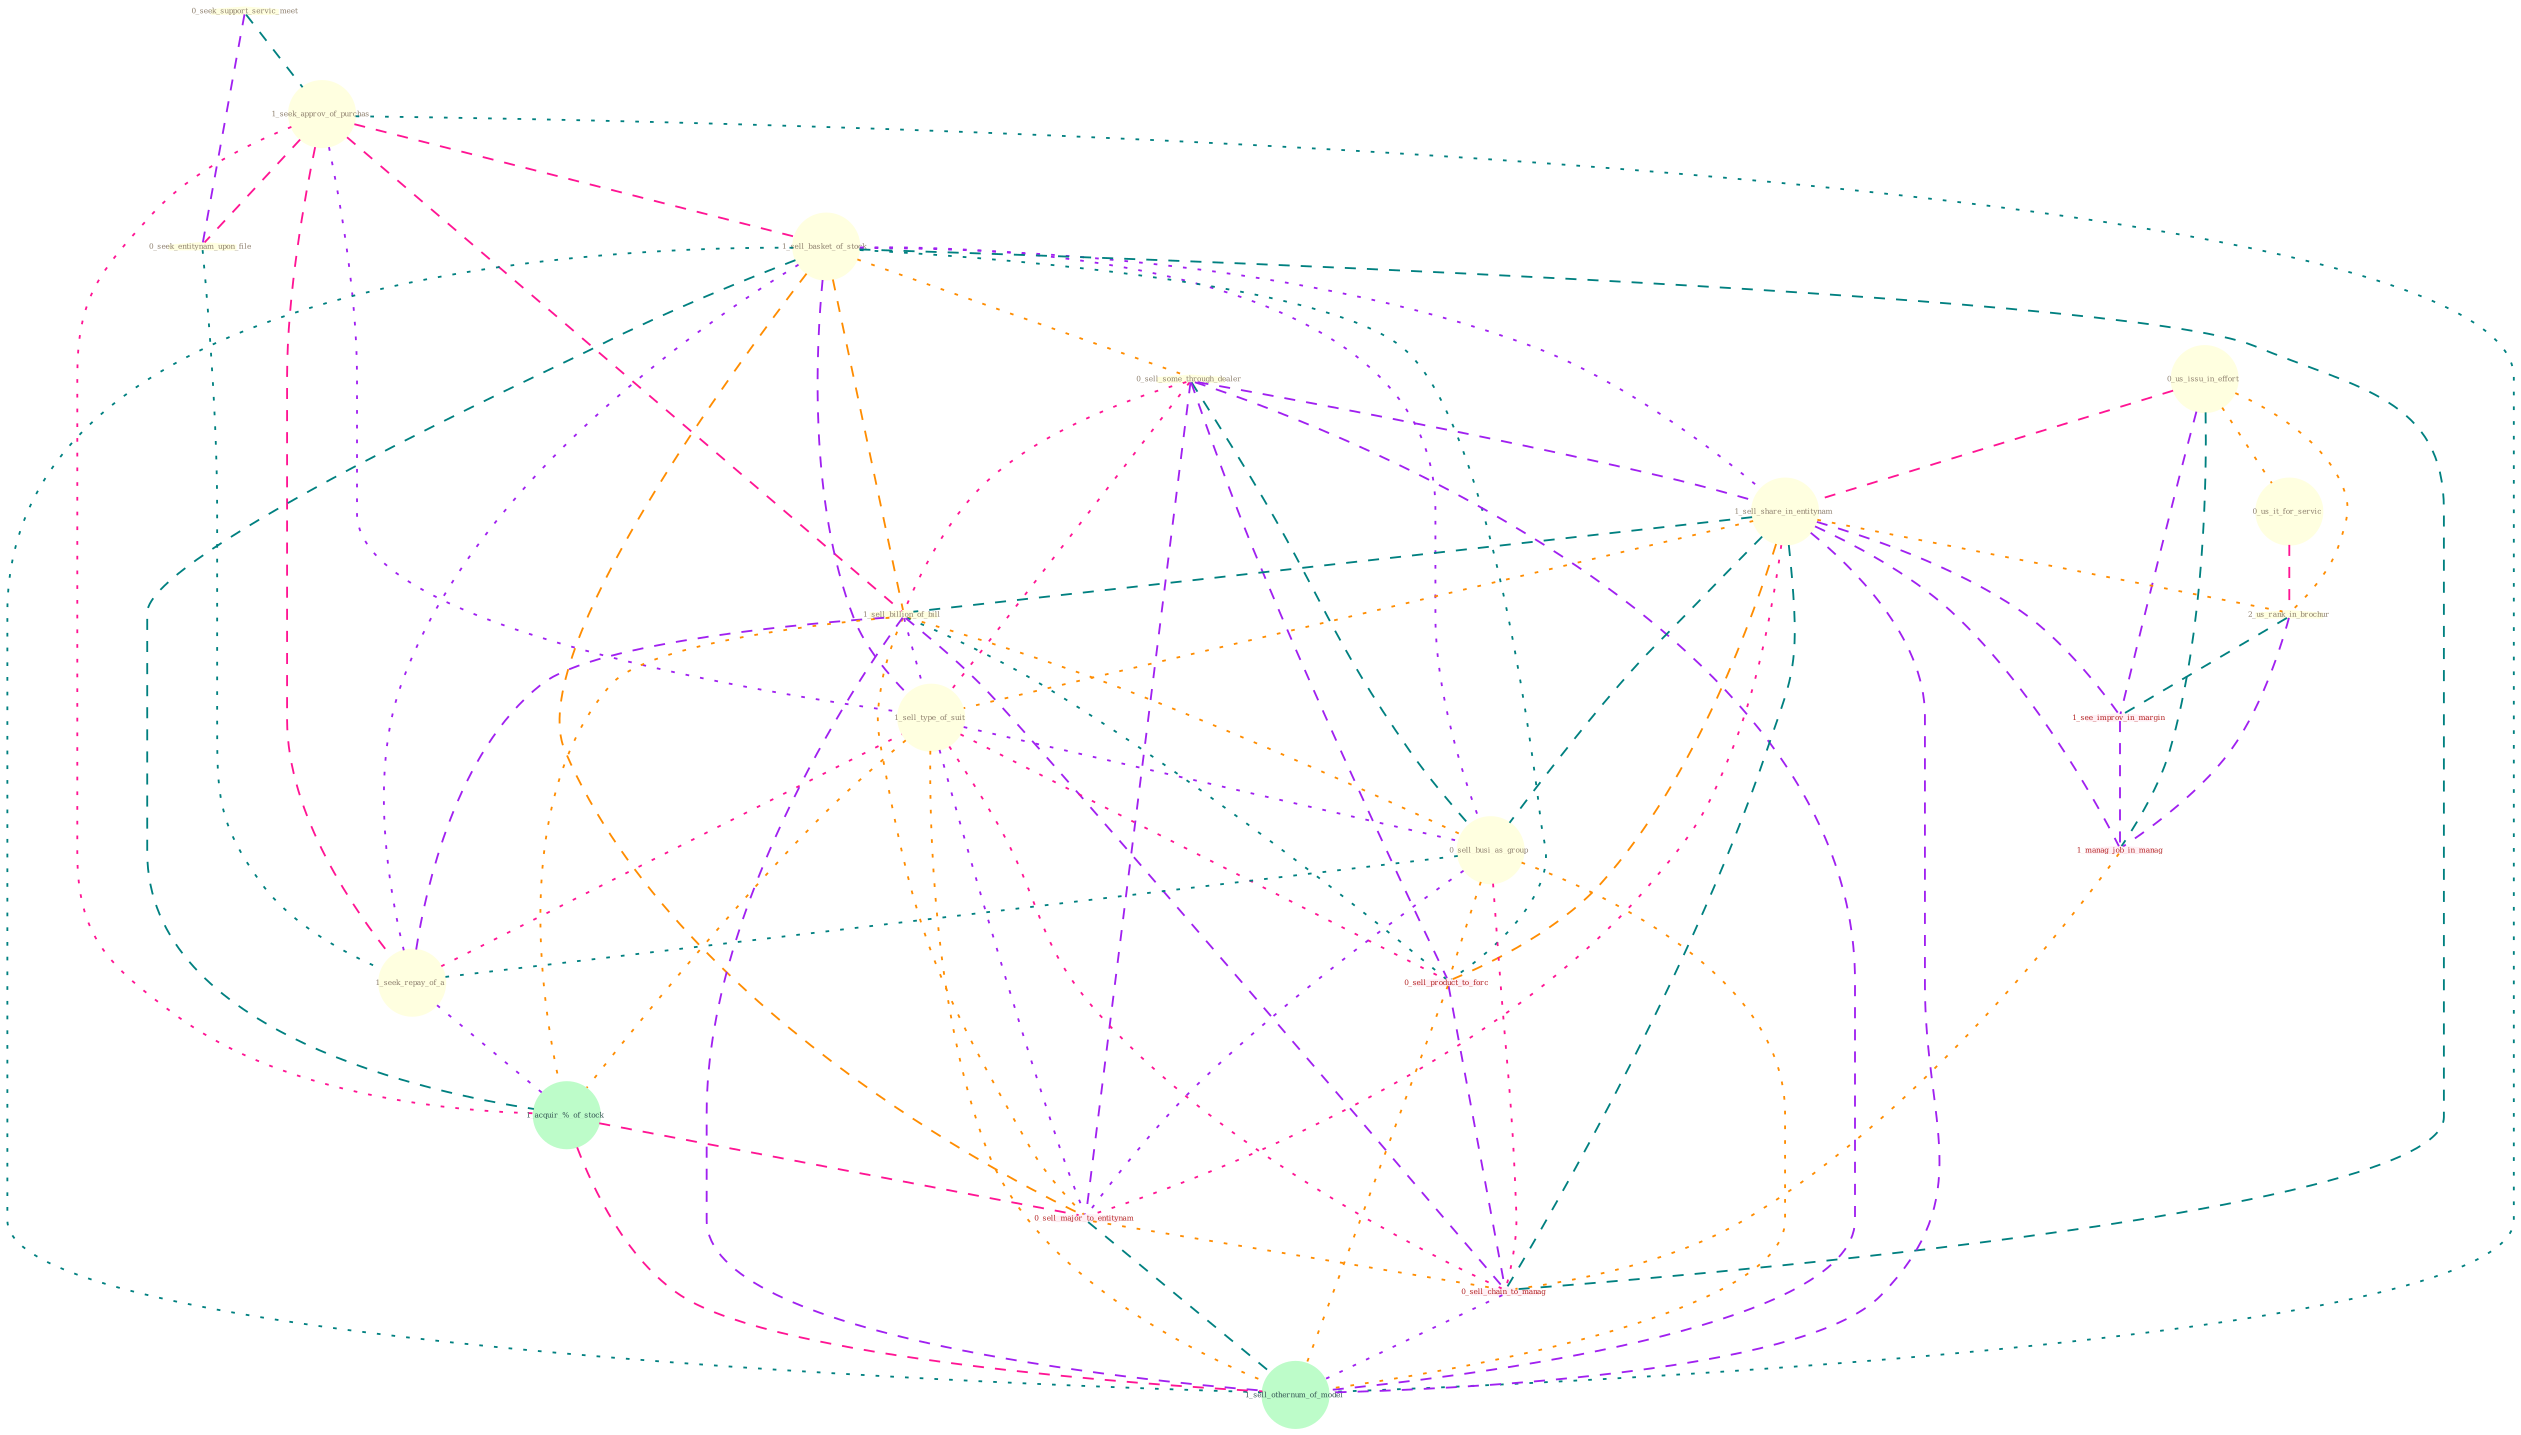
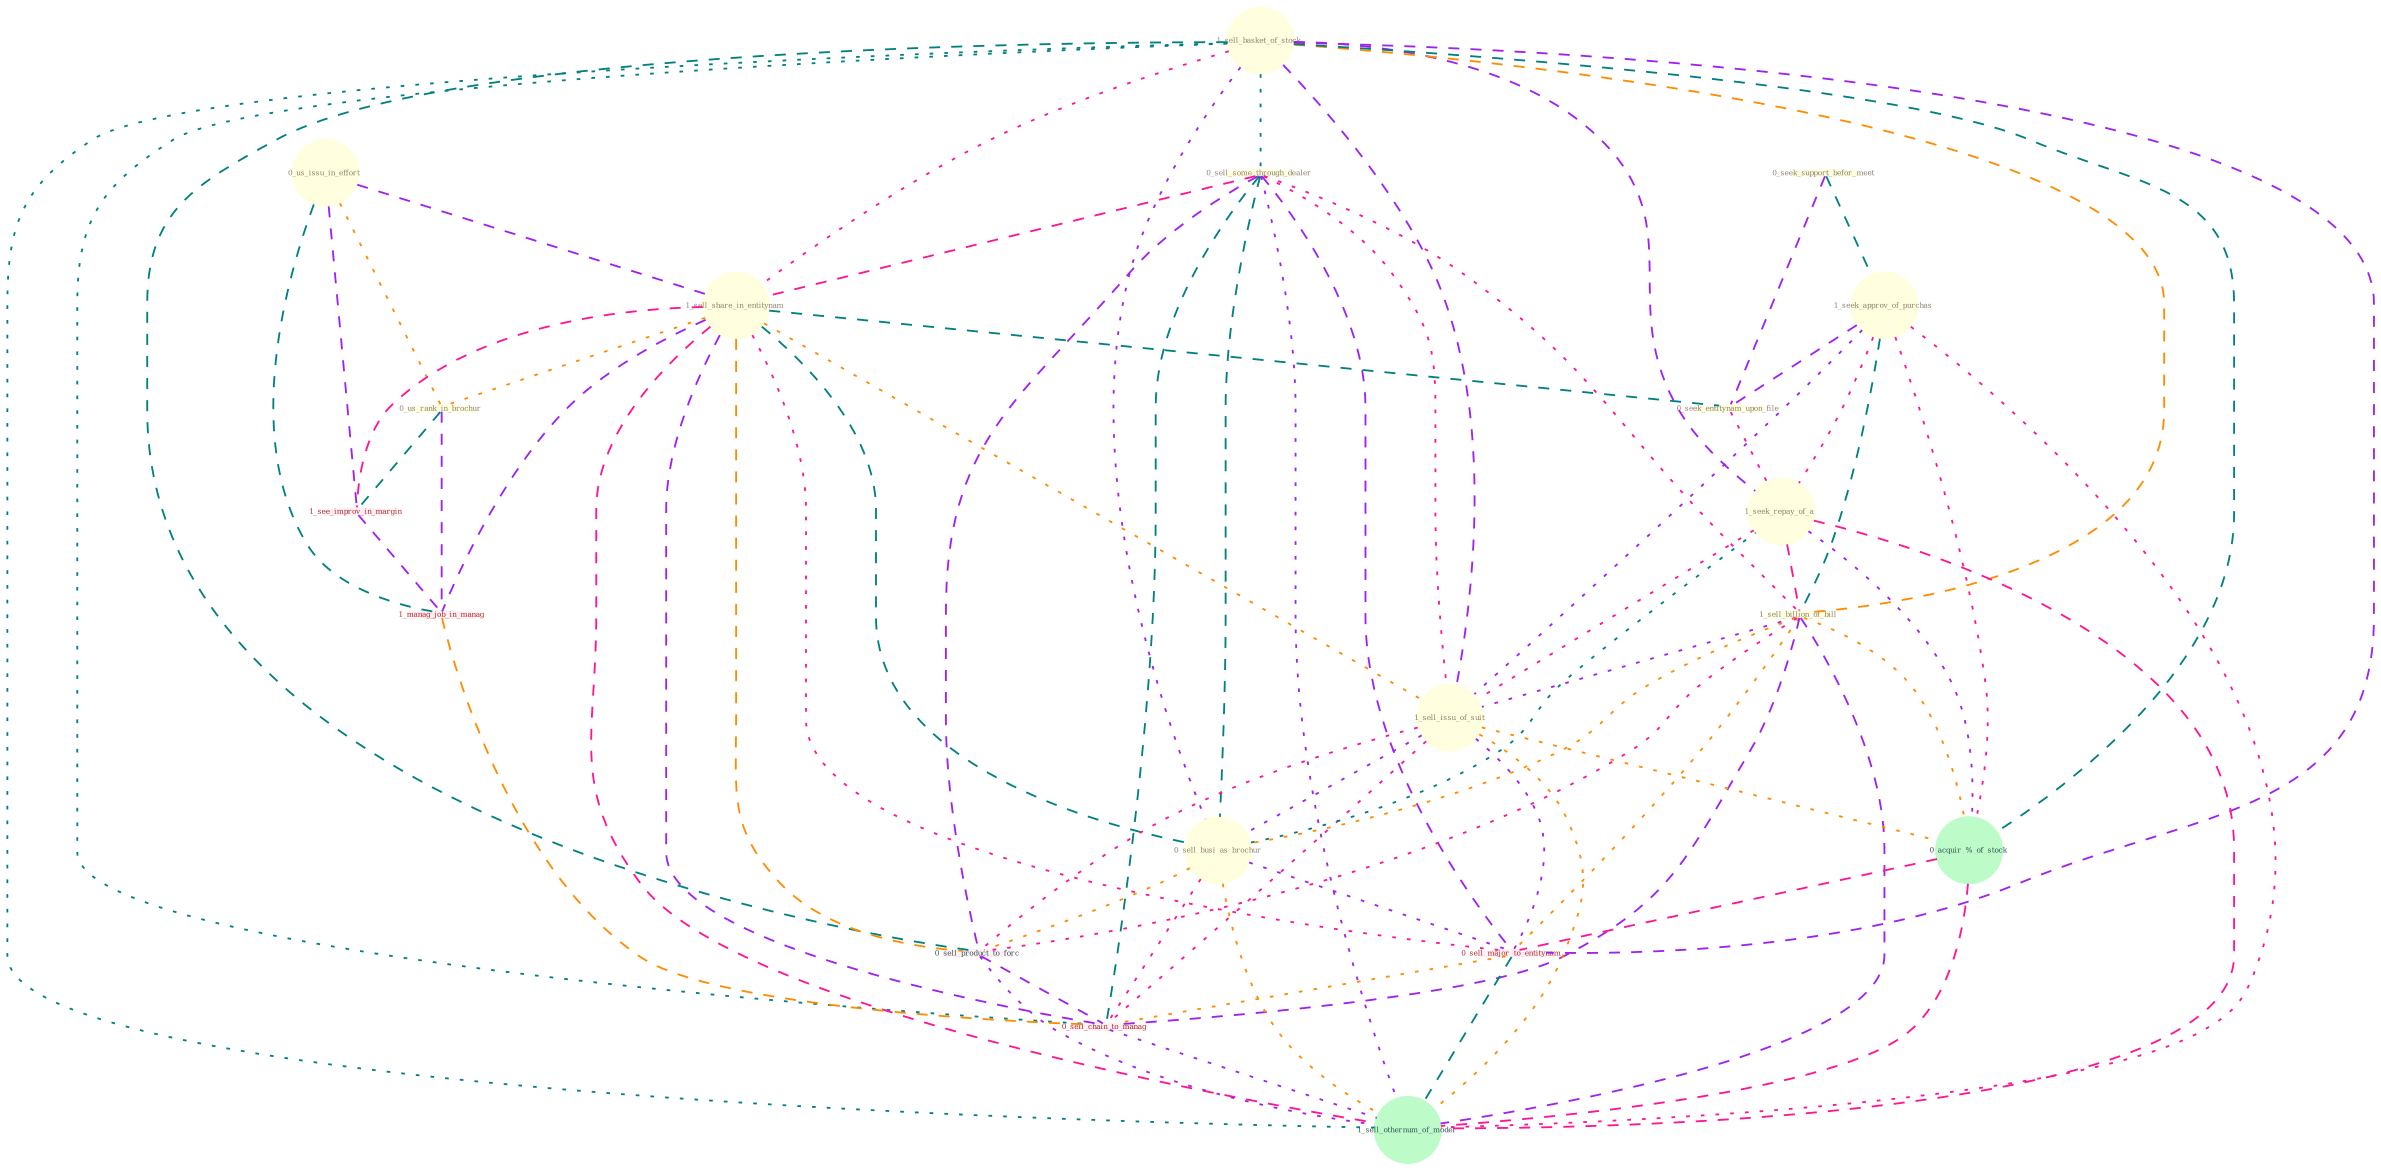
(245, 11) -> (1826, 173)
(574, 180) -> none
(252, 191) -> (1795, 365)
(1333, 292) -> (984, 143)
(1022, 318) -> (1261, 121)
(2460, 327) -> (2238, 1003)
(624, 374) -> (1851, 478)
(1442, 405) -> (148, 295)
(1477, 436) -> (1012, 236)
(1995, 445) -> (531, 239)
(2433, 456) -> (77, 468)
(2289, 512) -> none
(478, 546) -> (1623, 167)
(287, 564) -> (1840, 412)
(1333, 564) -> (1244, 358)
none -> (1154, 588)
(1986, 590) -> (486, 347)
(2289, 615) -> (442, 409)
(217, 646) -> (1752, 454)
(551, 679) -> (1793, 577)
(931, 718) -> (1450, 718)
(1214, 800) -> (1422, 848)
(604, 821) -> (2374, 365)
(1491, 850) -> (1218, 850)
(1843, 917) -> (1297, 642)
(1695, 931) -> (666, 829)
(1448, 983) -> (979, 953)
none -> (2187, 1021)
(567, 1115) -> (1969, 850)
(1875, 1124) -> (666, 969)
(1377, 1175) -> (1119, 1060)
(1938, 1186) -> (709, 937)
